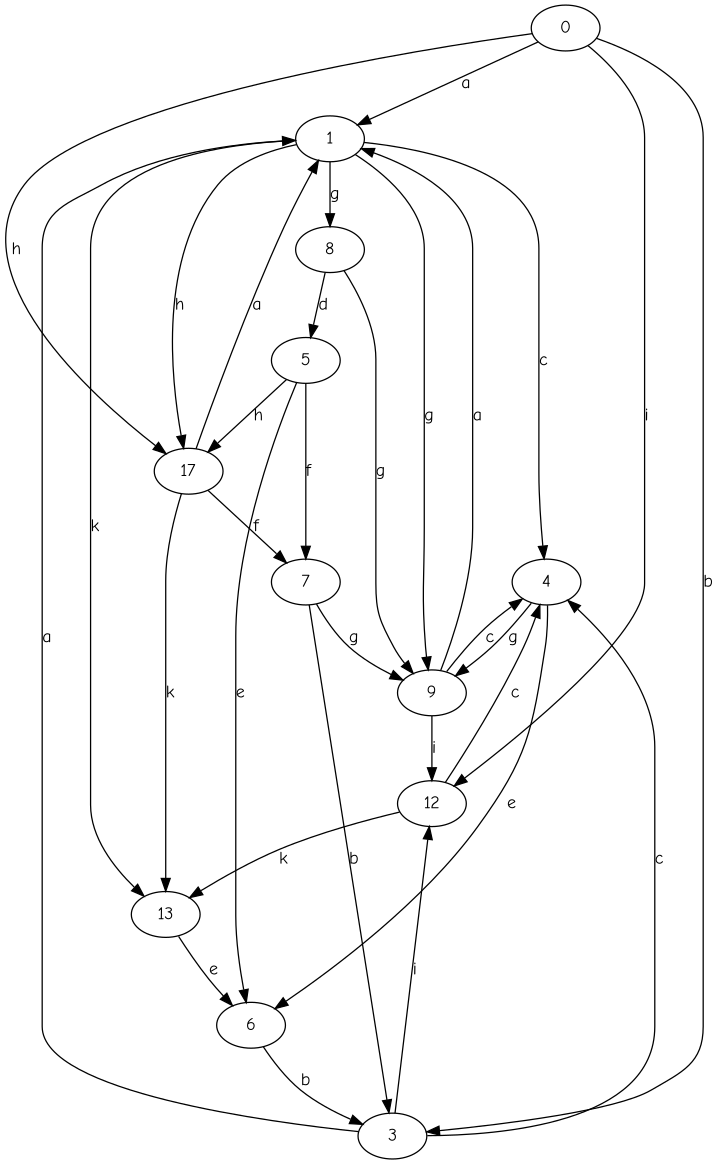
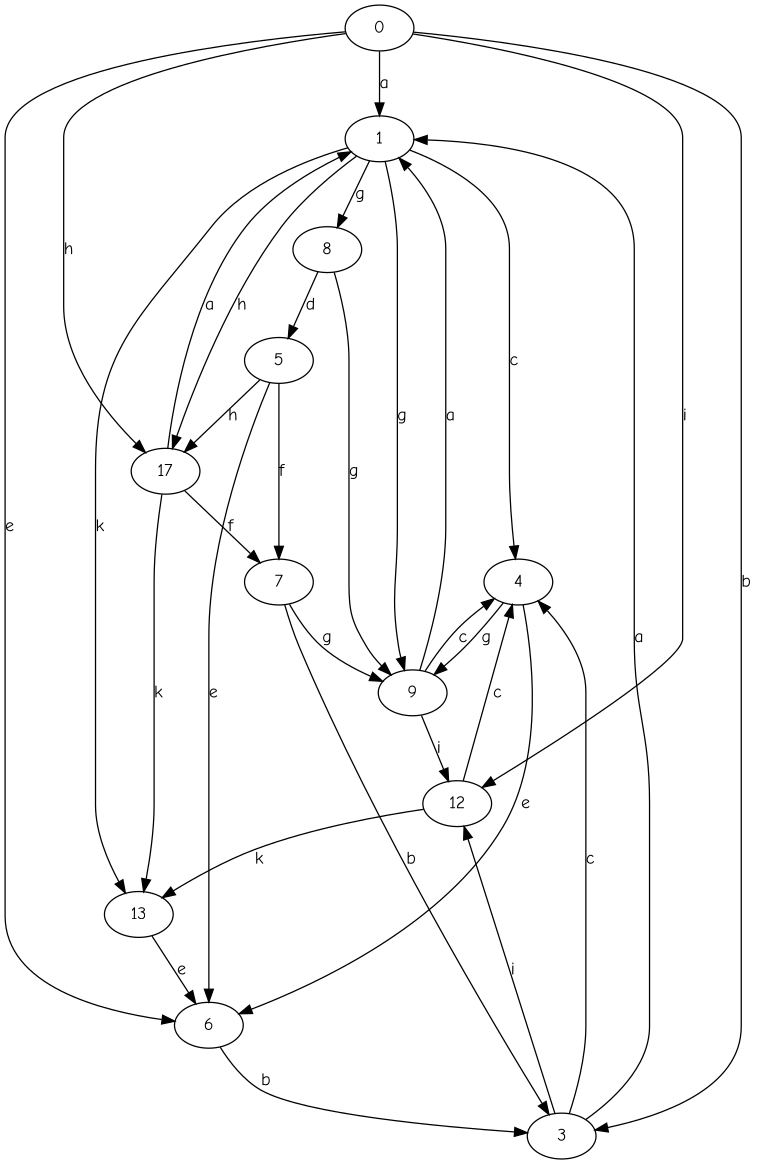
none -> (5, 444)
